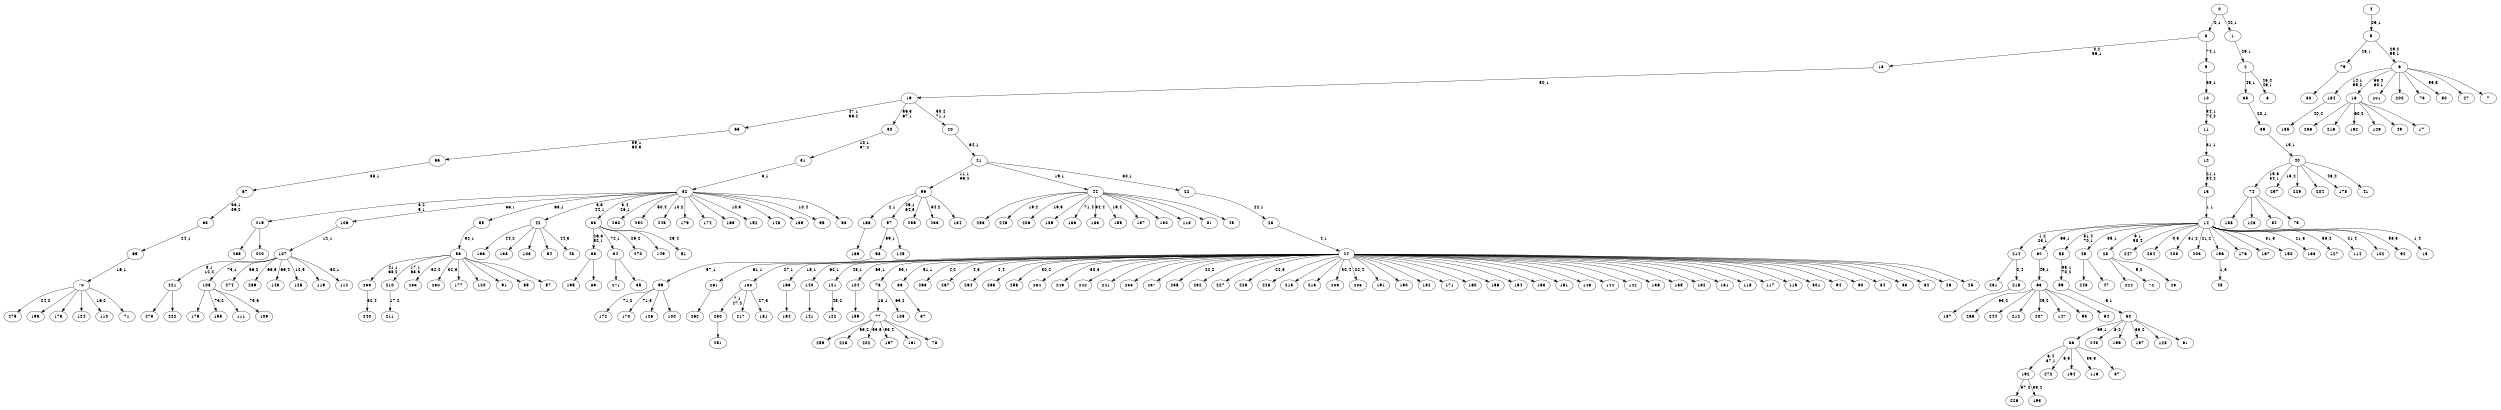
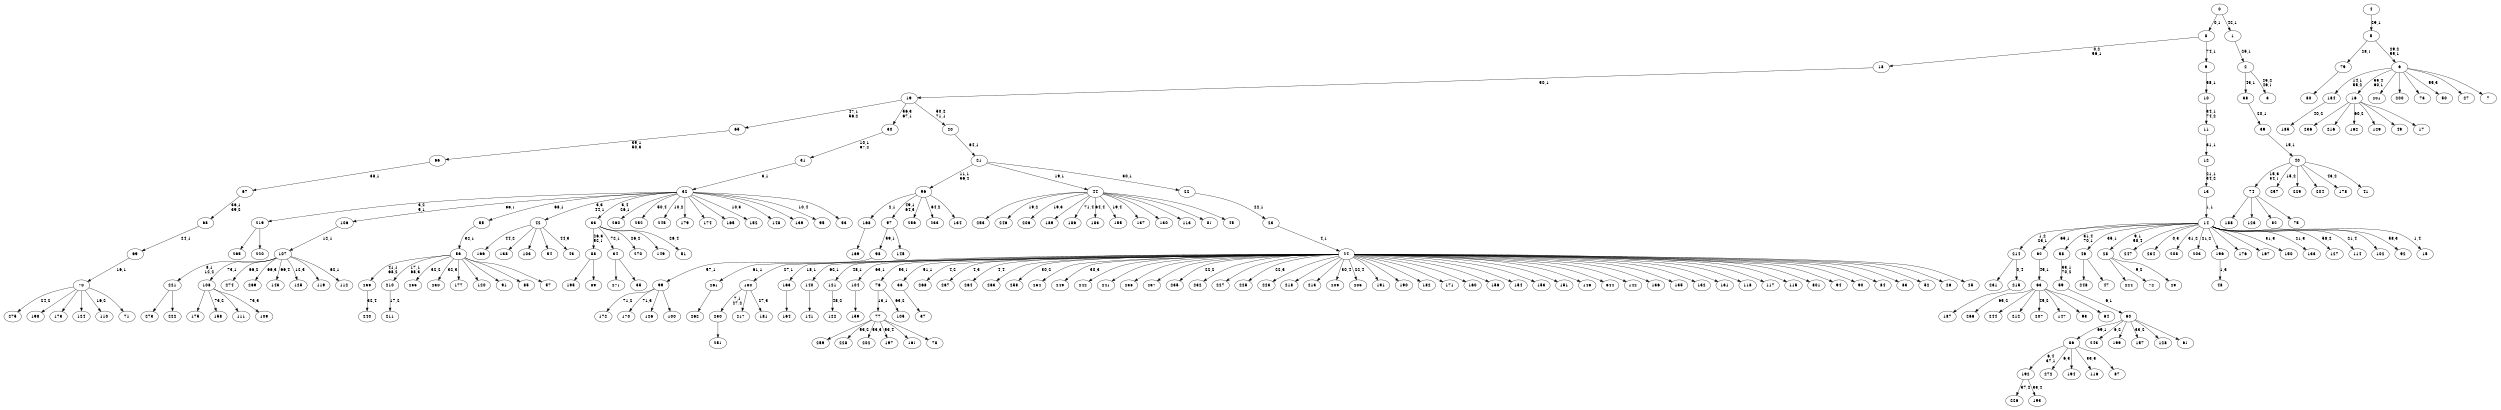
(1610, 285) -> (1610, 285)
